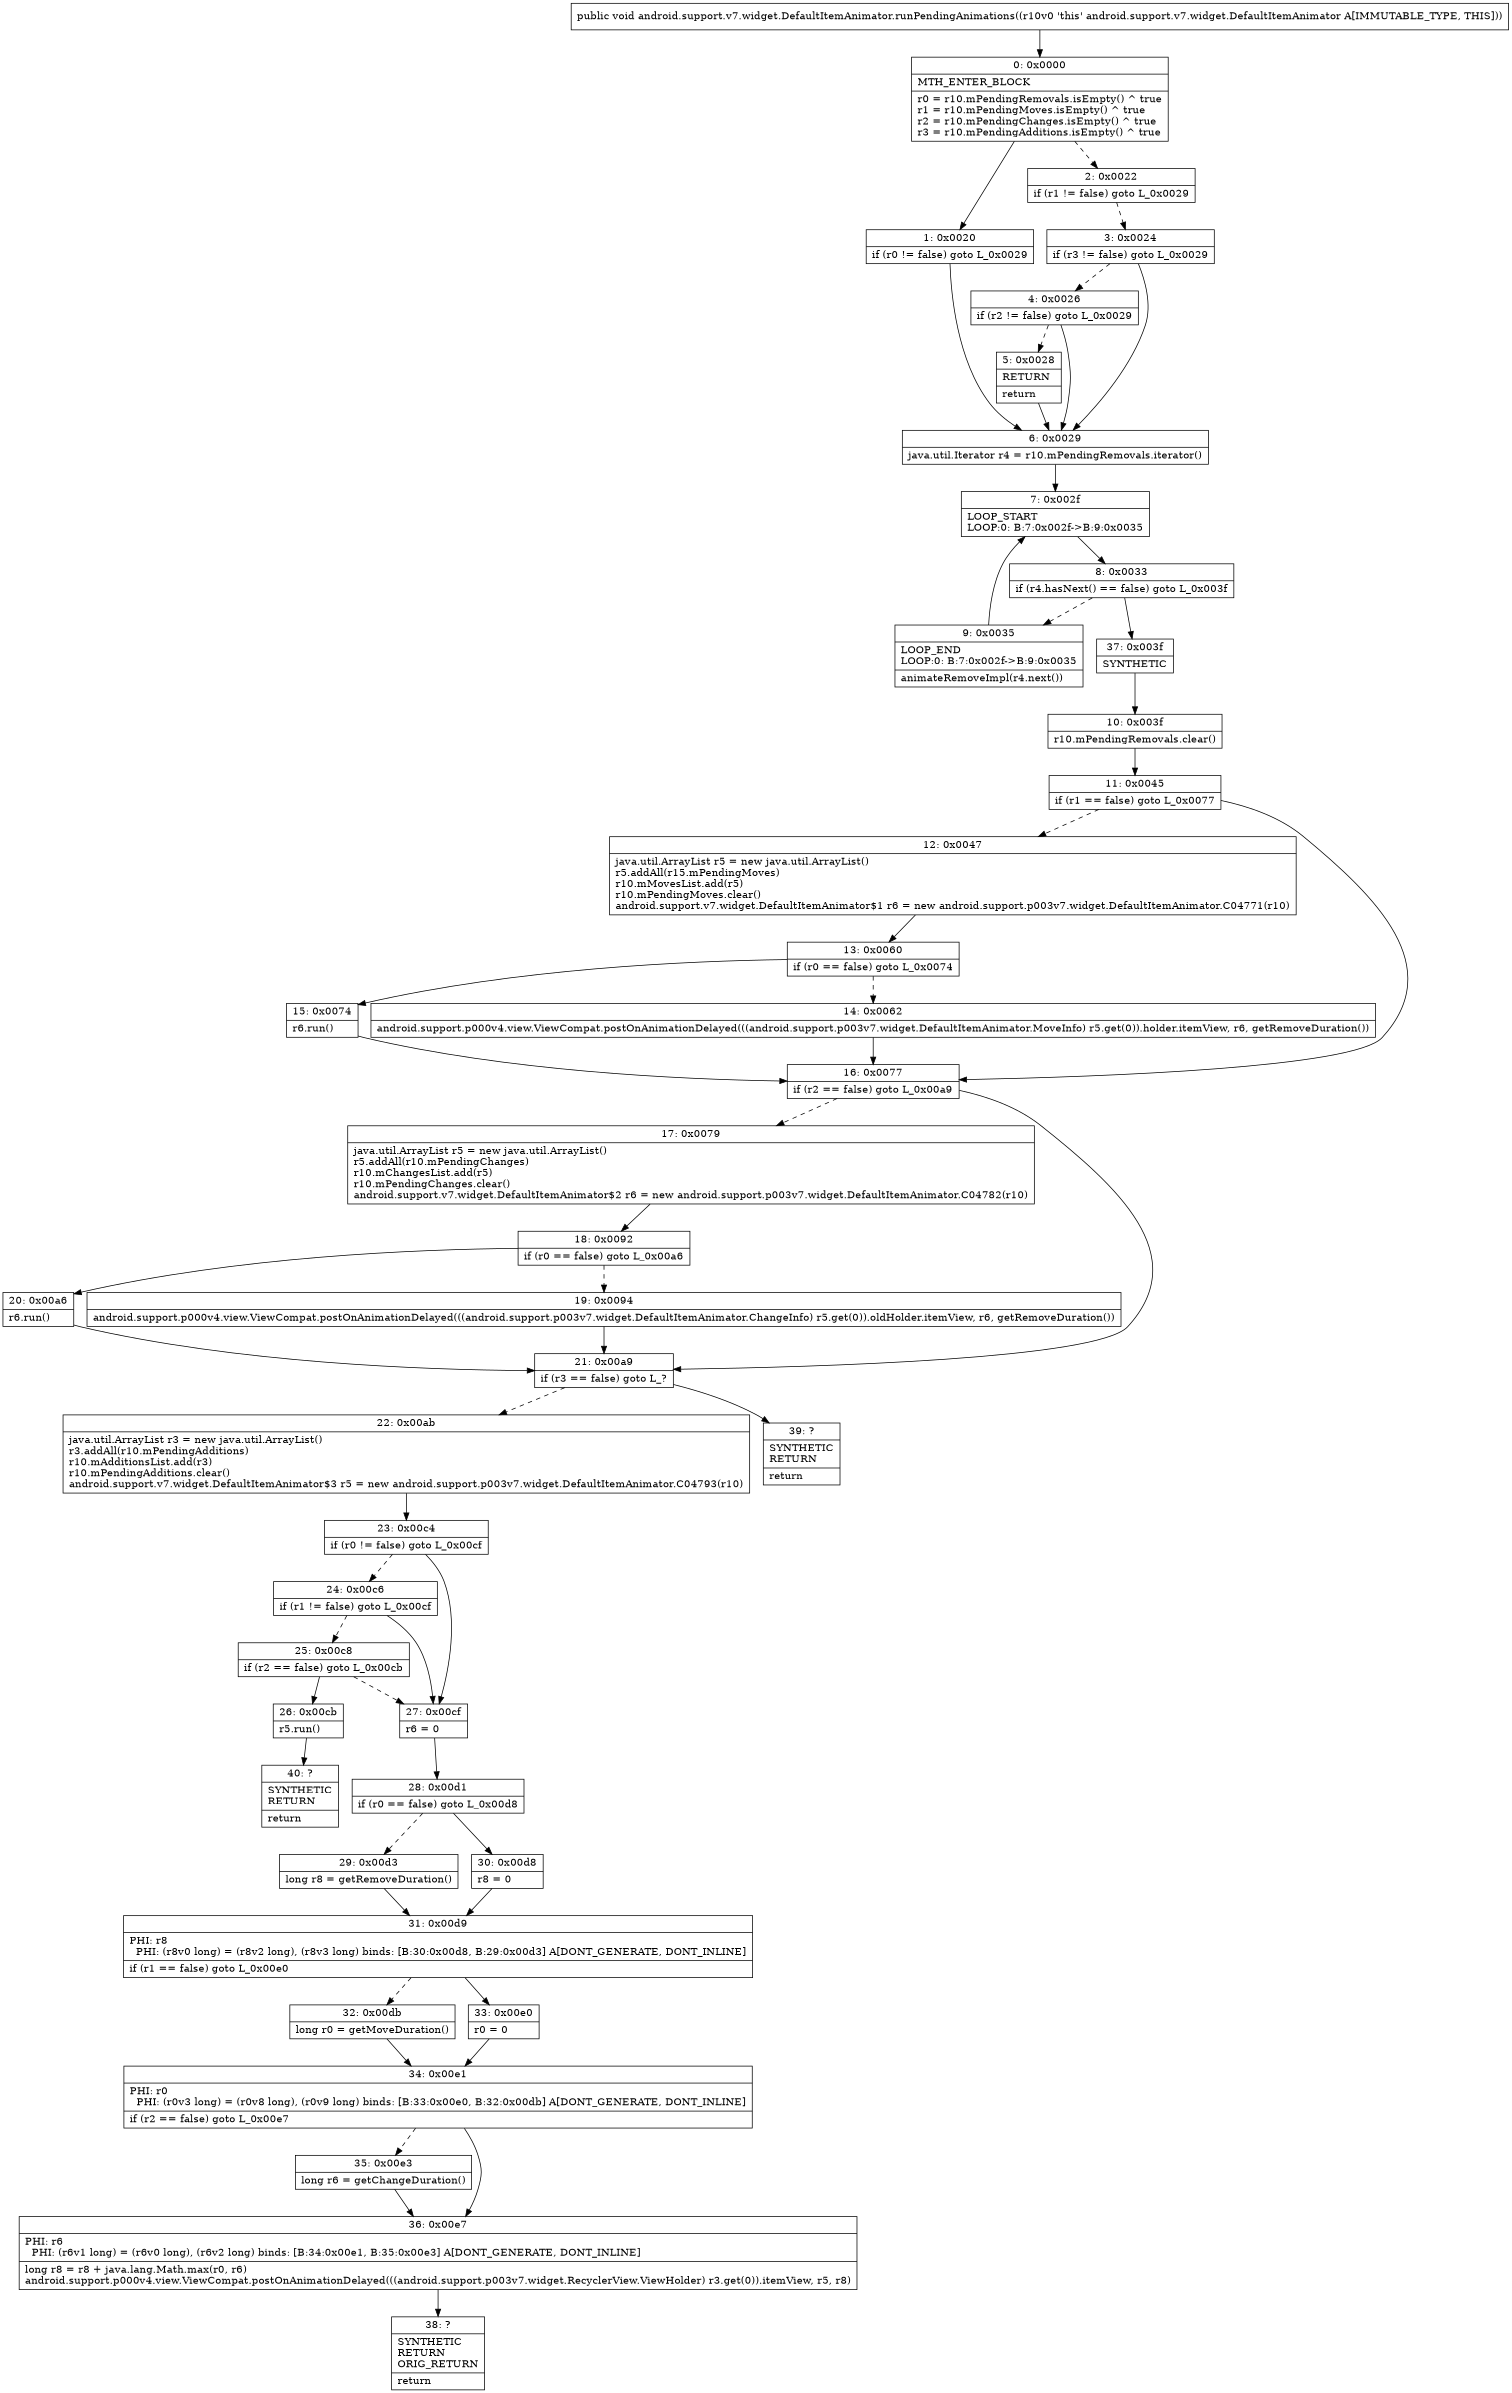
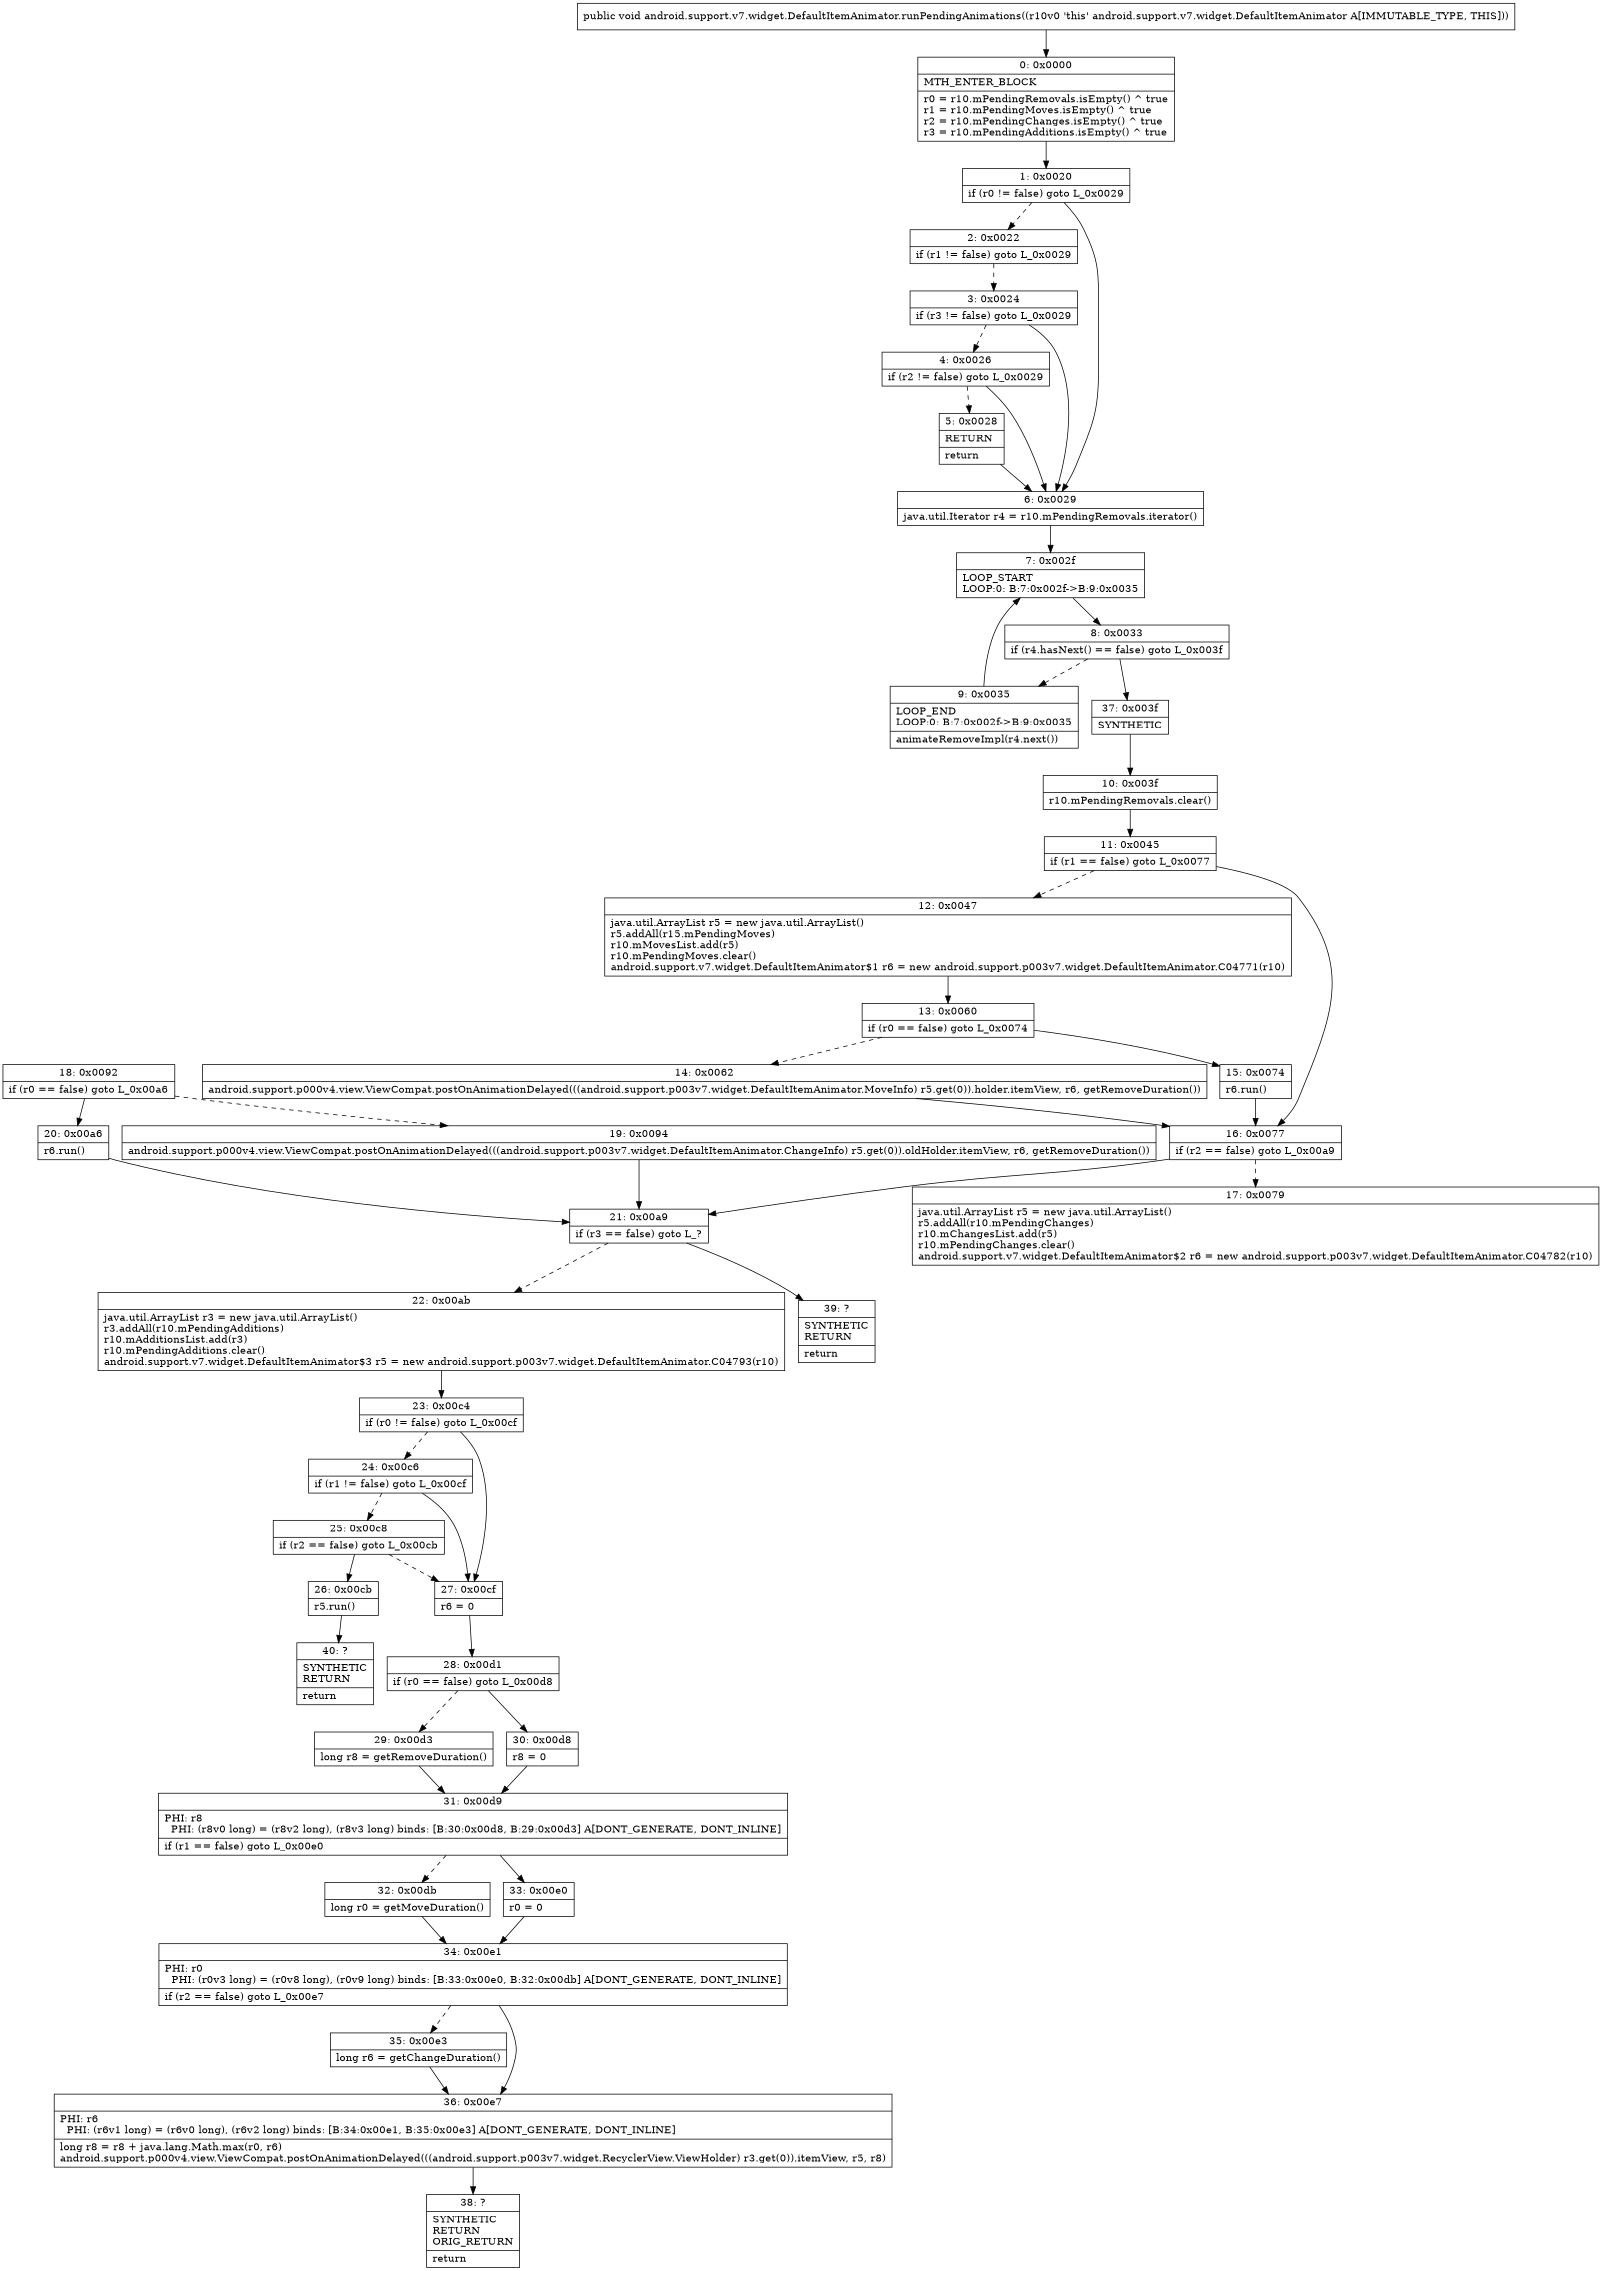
(1084, 152) -> (1022, 213)
(638, 1215) -> none
